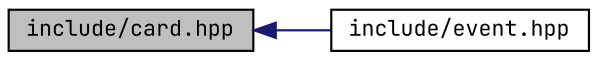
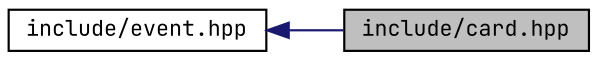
(304, 30) -> (316, 30)
